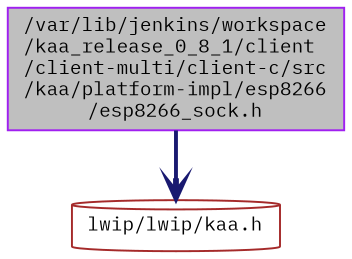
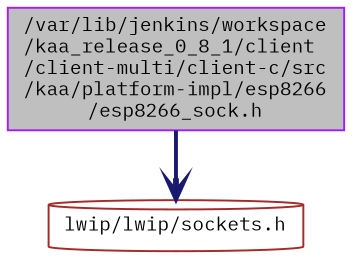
(176, 226) -> (176, 226)
